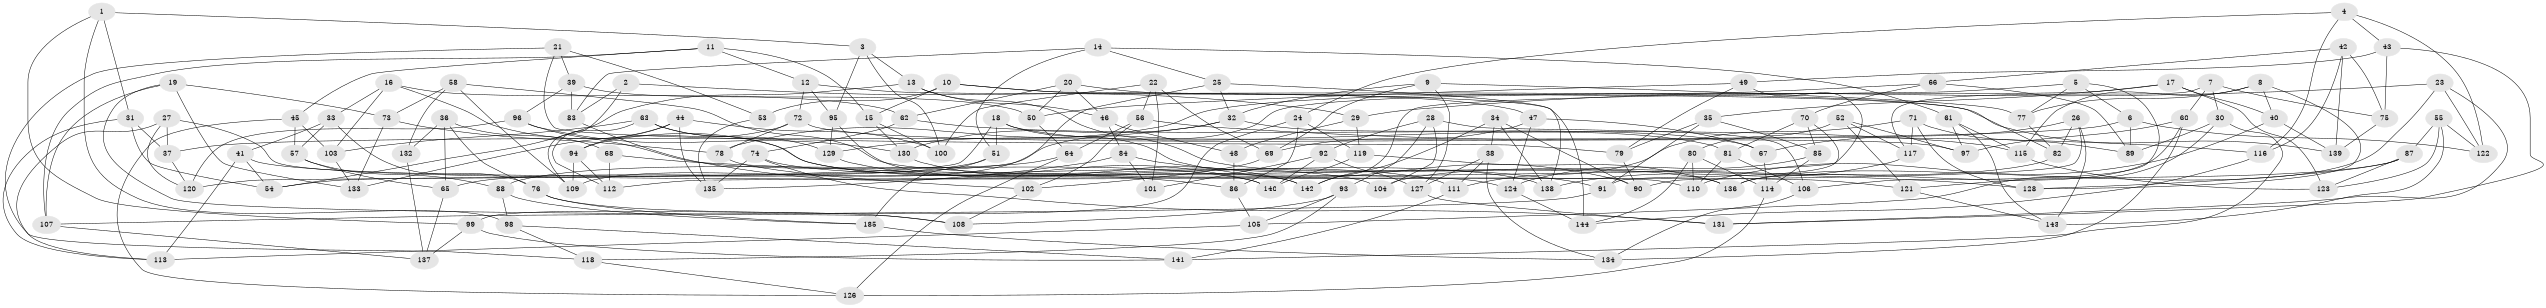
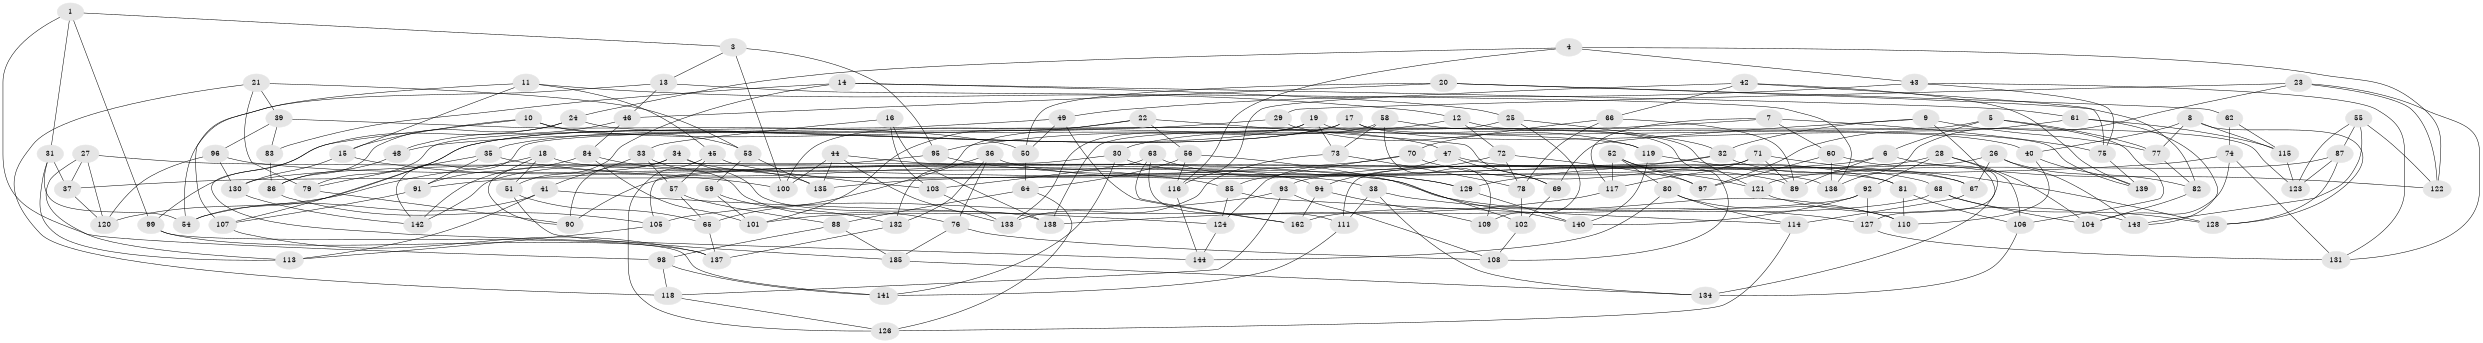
(626, 83) -> none
(537, 96) -> none
(610, 189) -> (1298, 225)
none -> (710, 189)
none -> (2030, 214)
